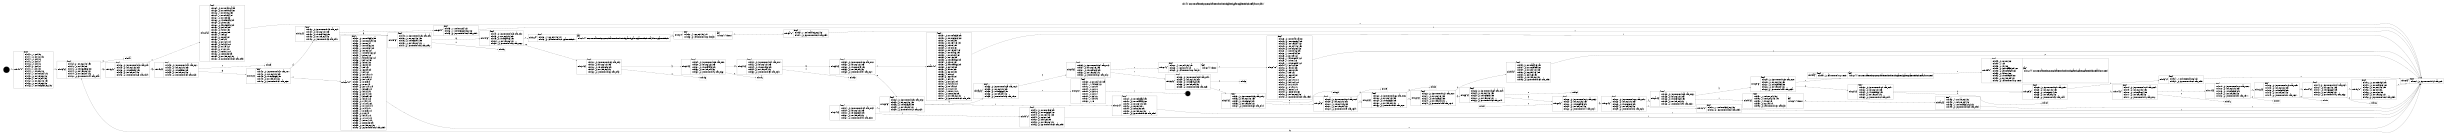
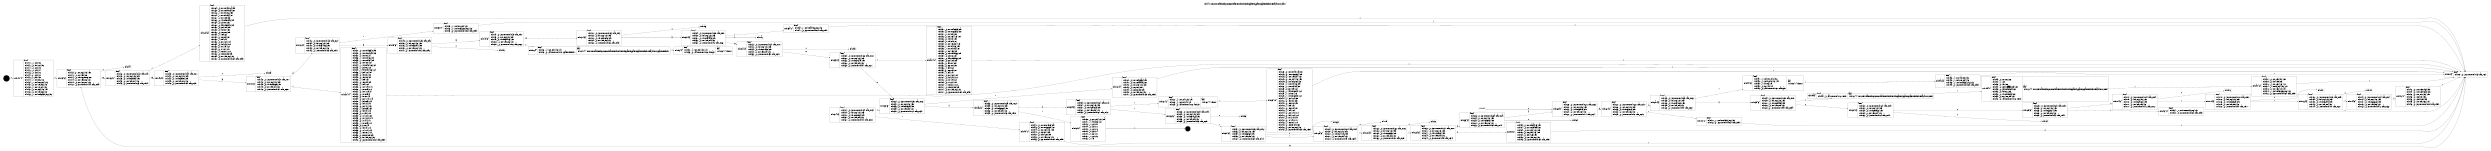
(758, 34) -> (754, 33)
none -> (2274, 86)
(2374, 103) -> none
